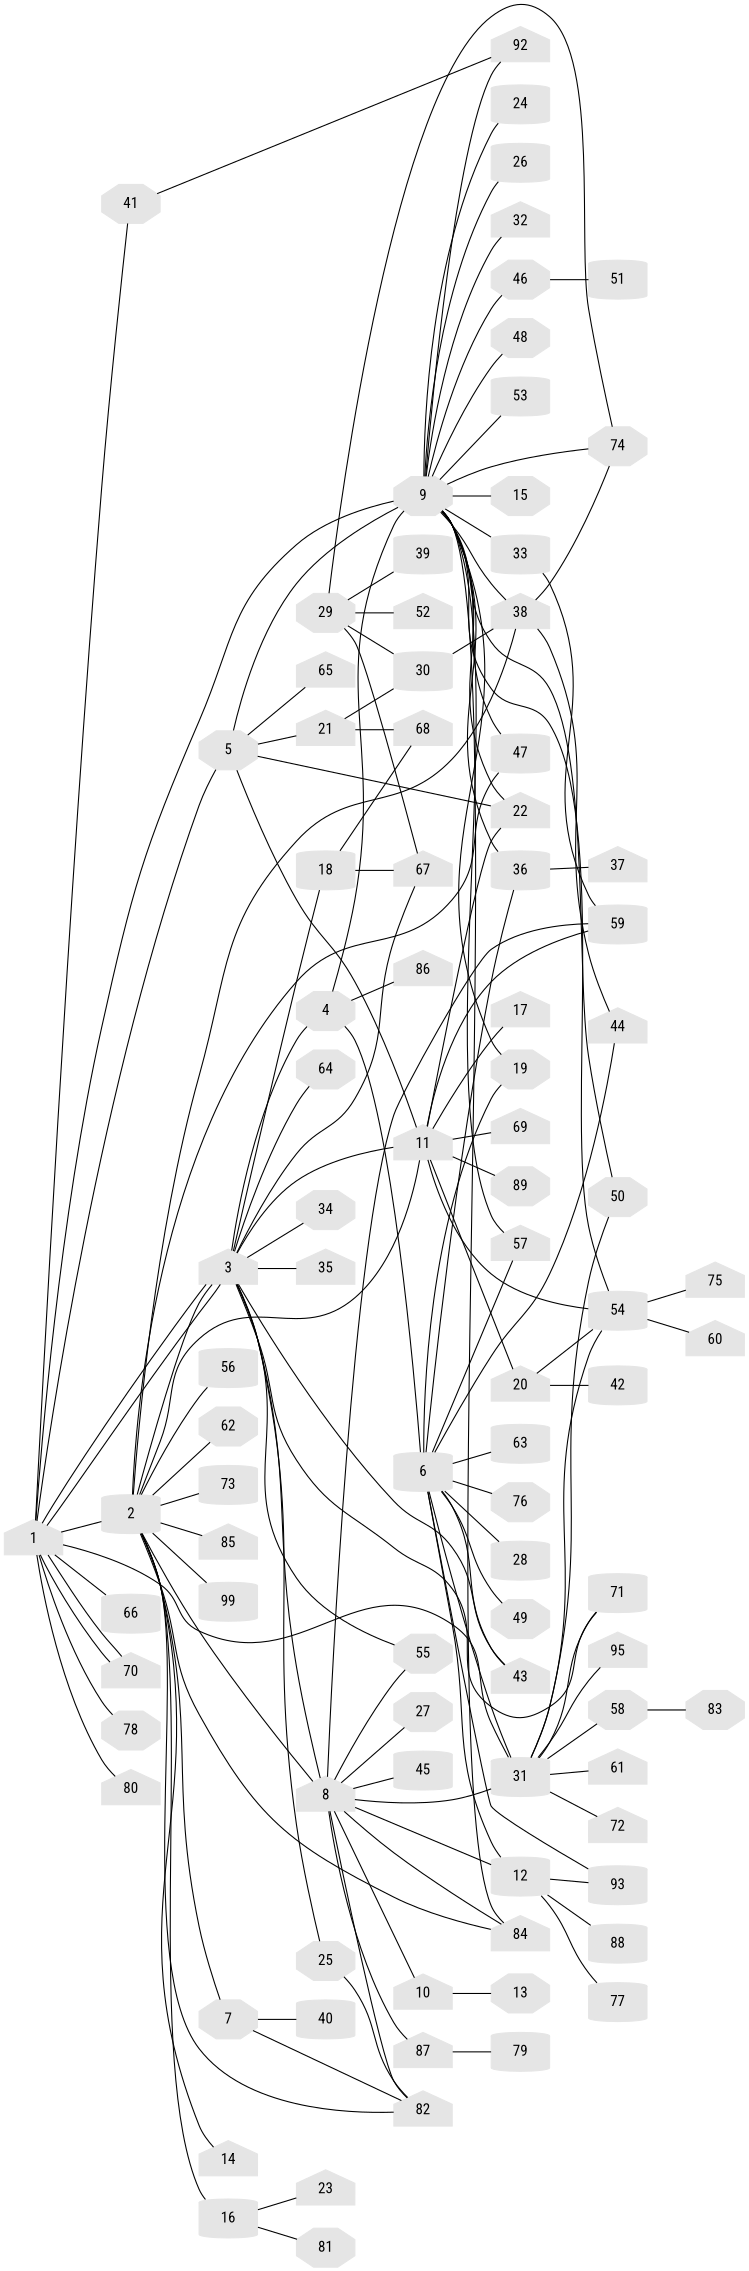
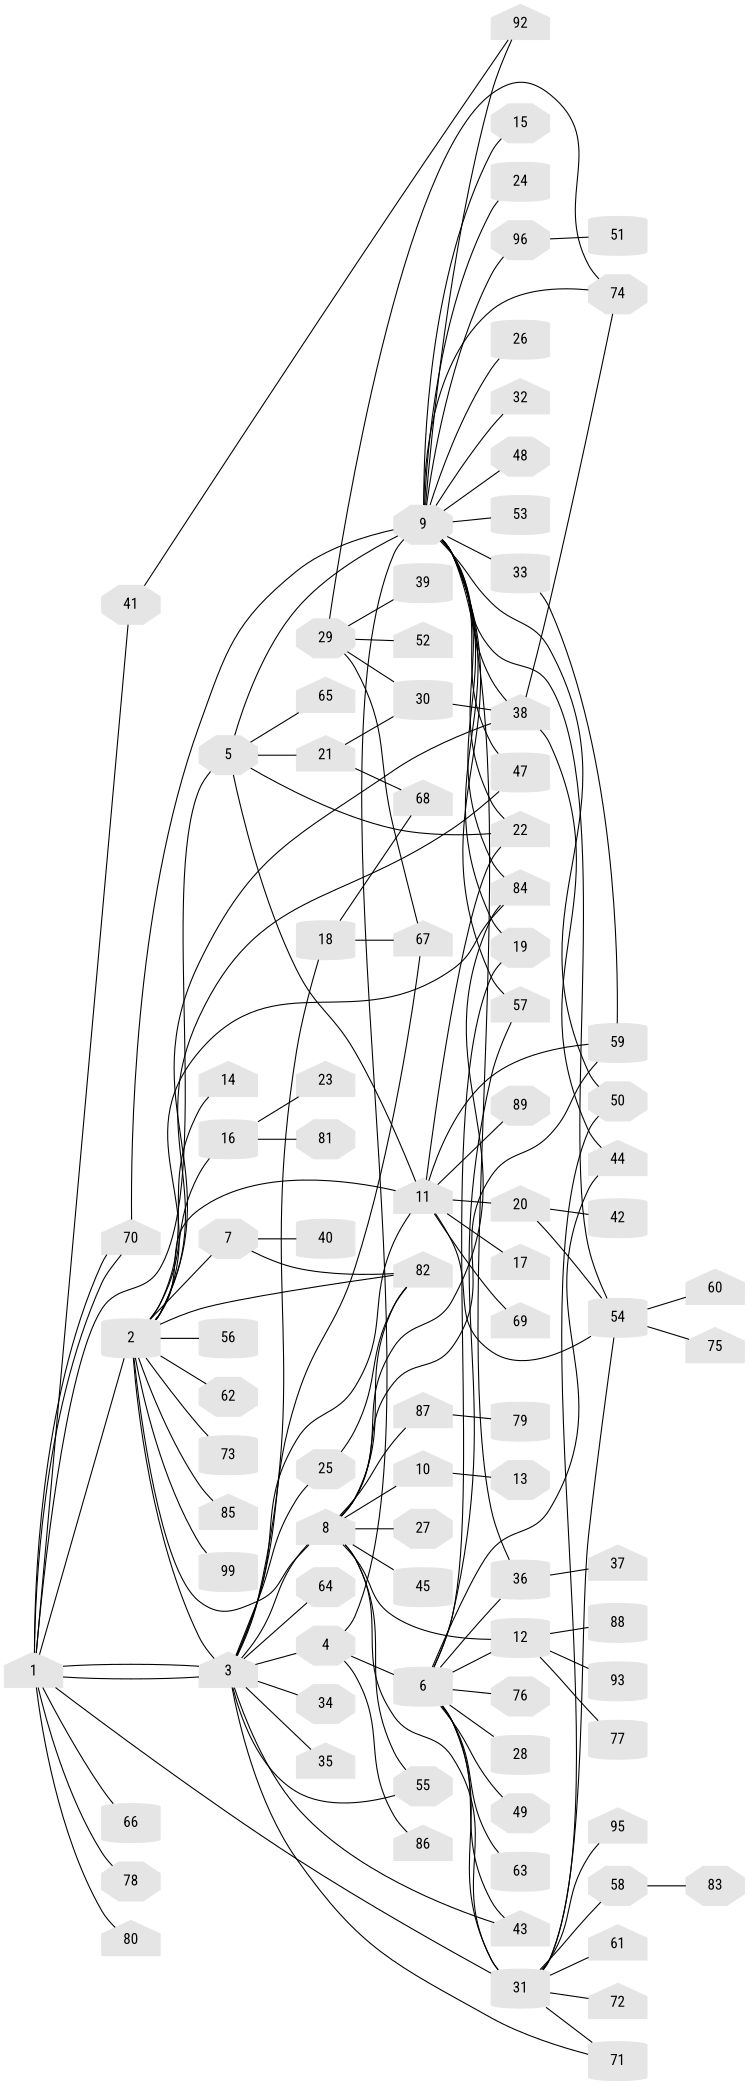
(520, 280) -> (520, 240)
(117, 961) -> (171, 826)
(480, 1760) -> none
